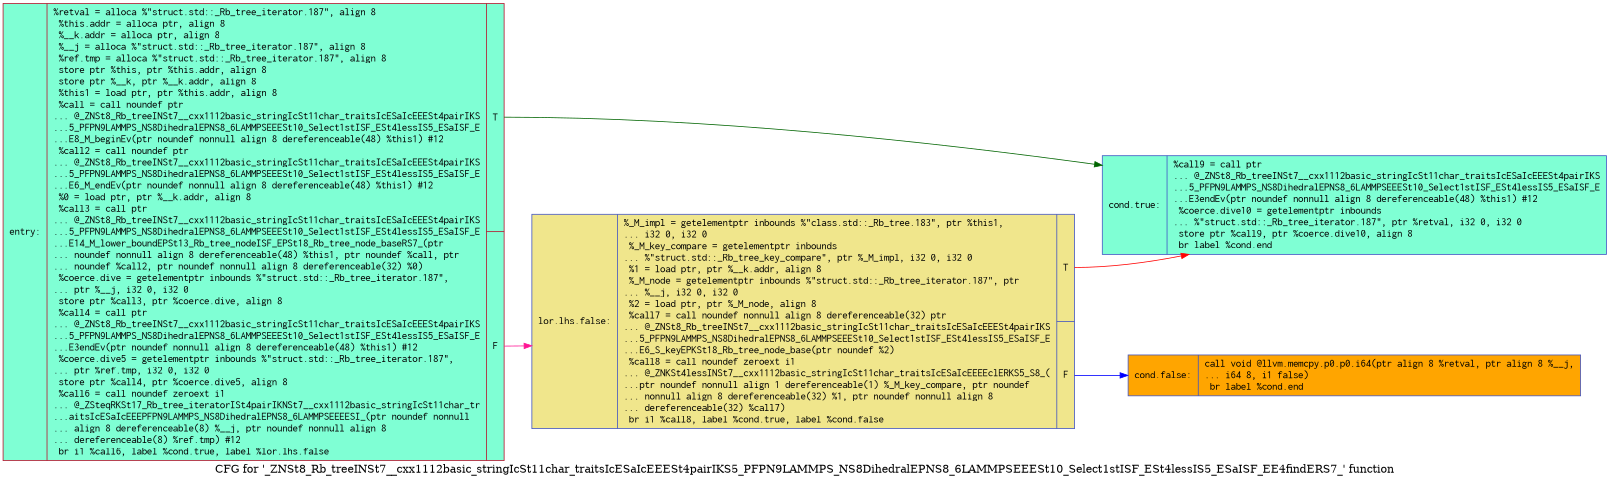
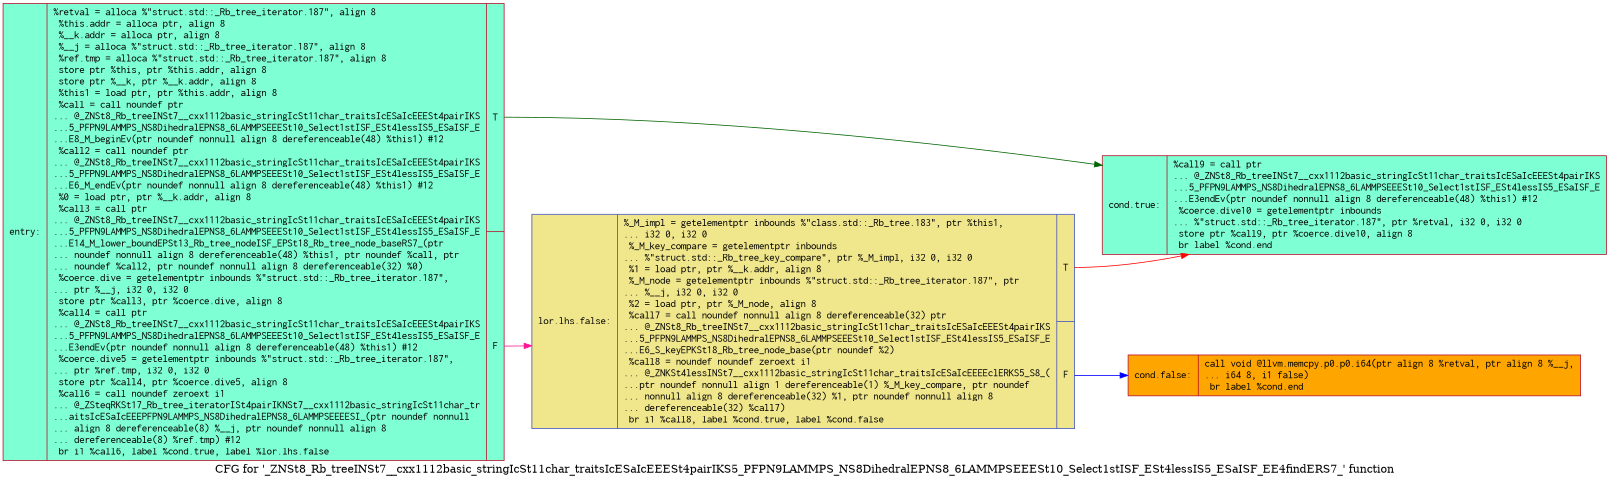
(1354, 205) -> (1354, 205)
(710, 362) -> (718, 362)
(1354, 375) -> (1354, 375)
